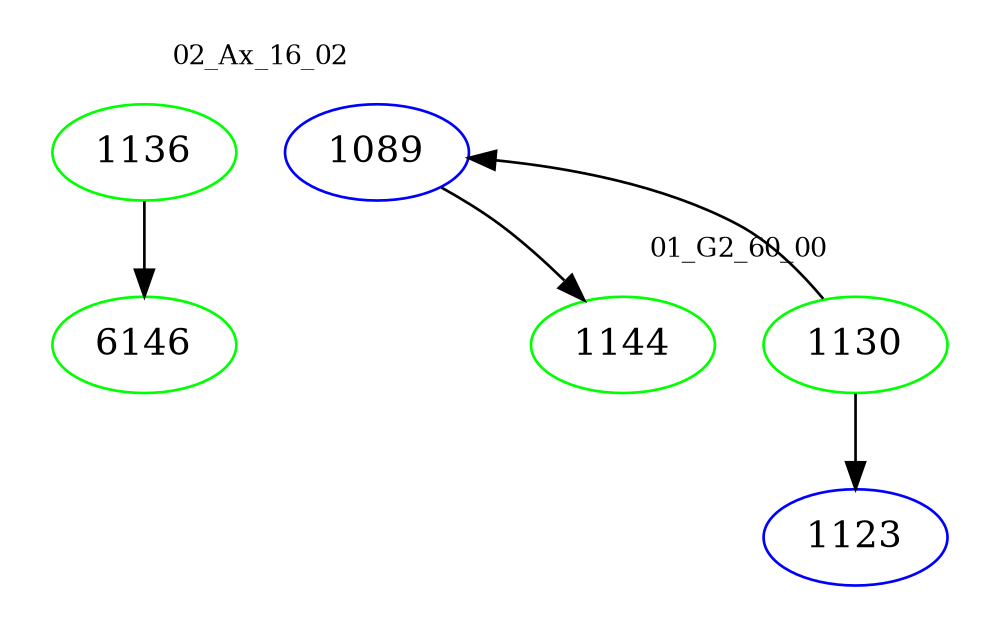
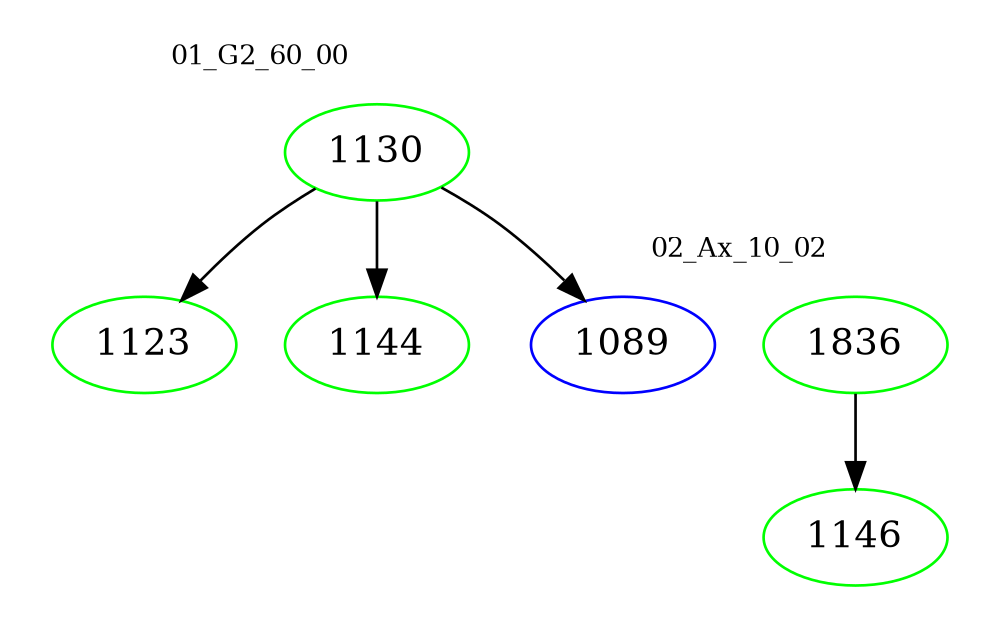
(261, 57) -> (739, 250)
(144, 152) -> (856, 345)
(527, 246) -> (377, 236)
(144, 345) -> (856, 537)
(856, 537) -> (144, 345)
